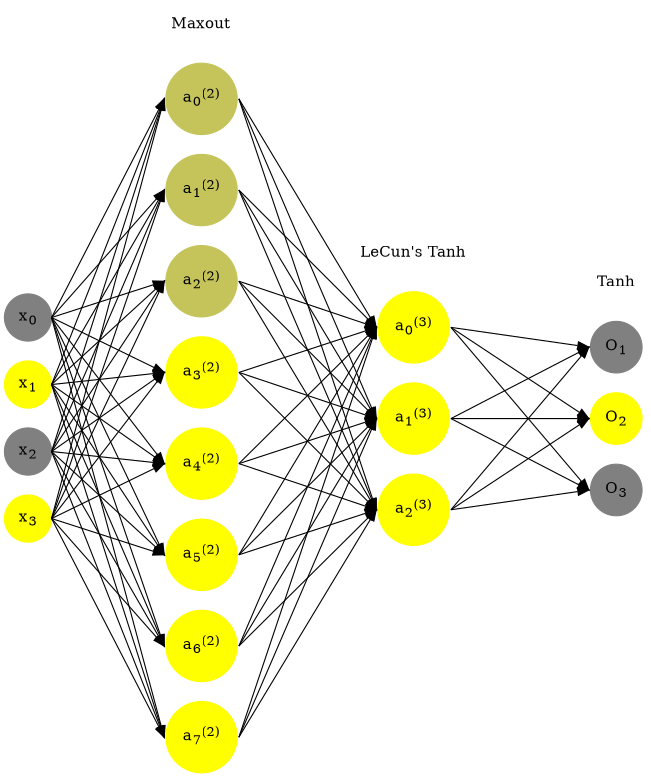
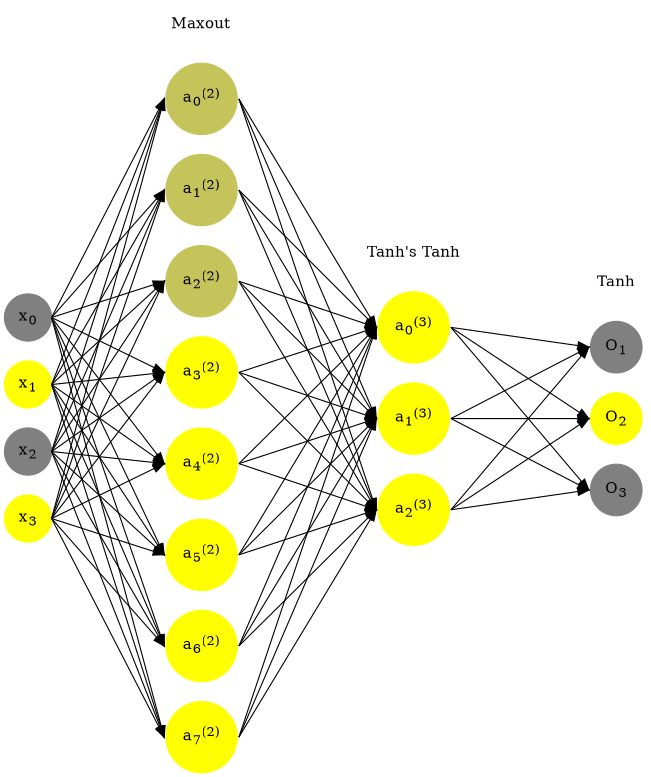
(414, 253) -> (414, 253)
